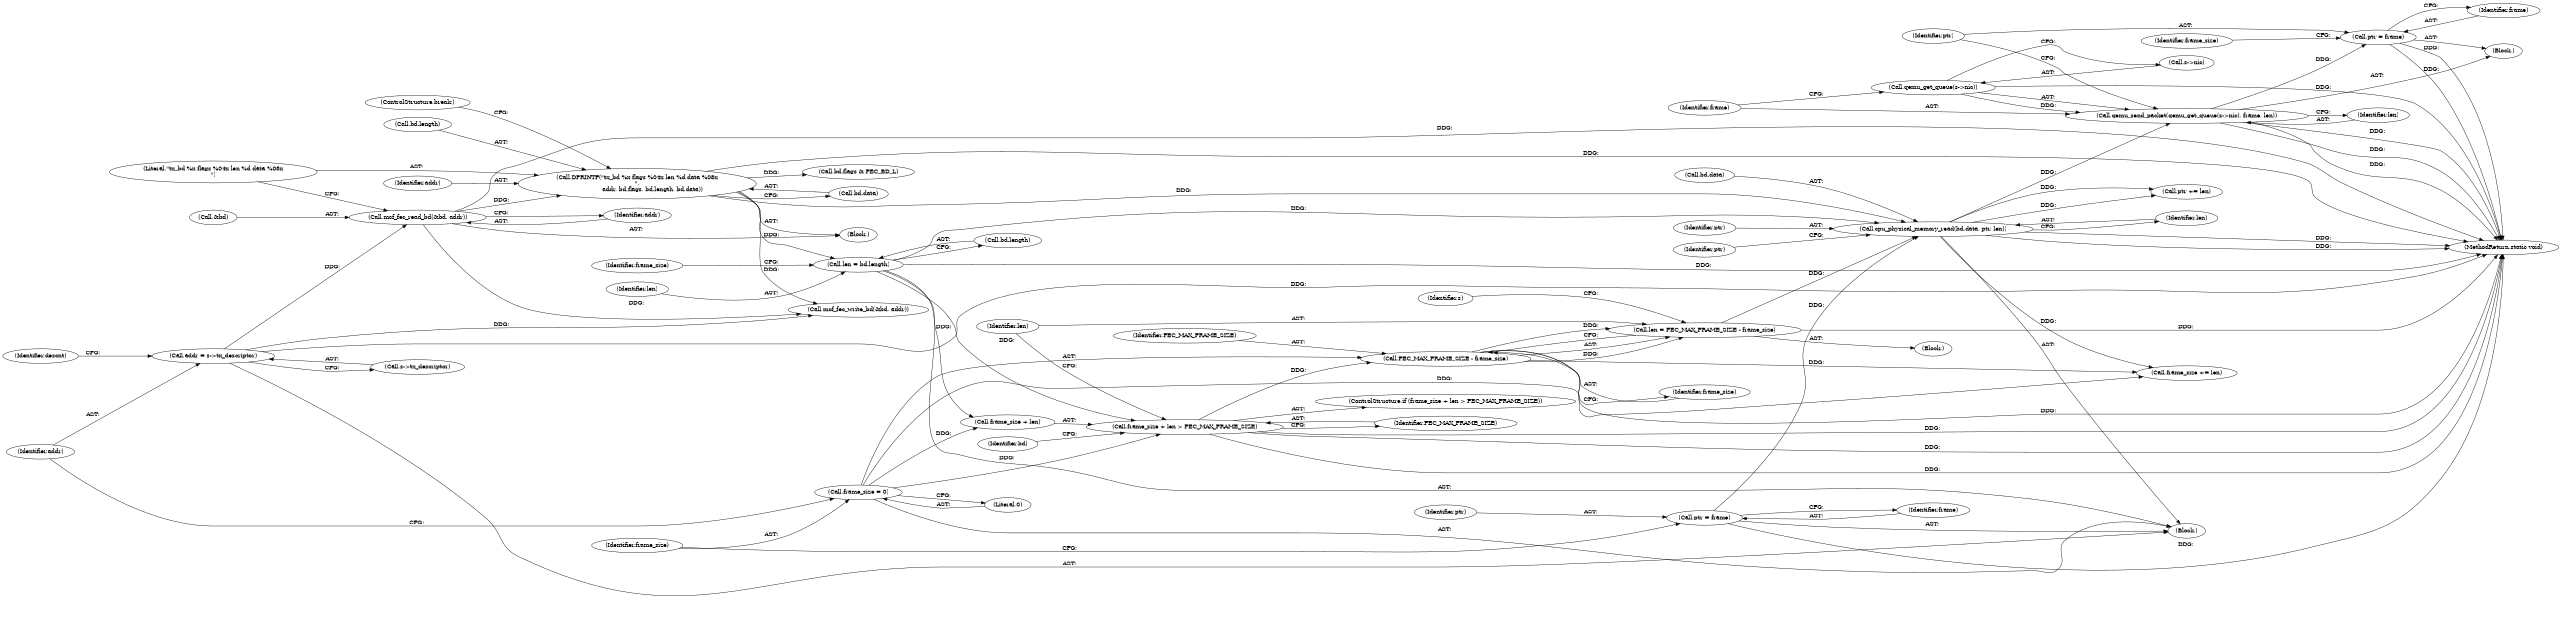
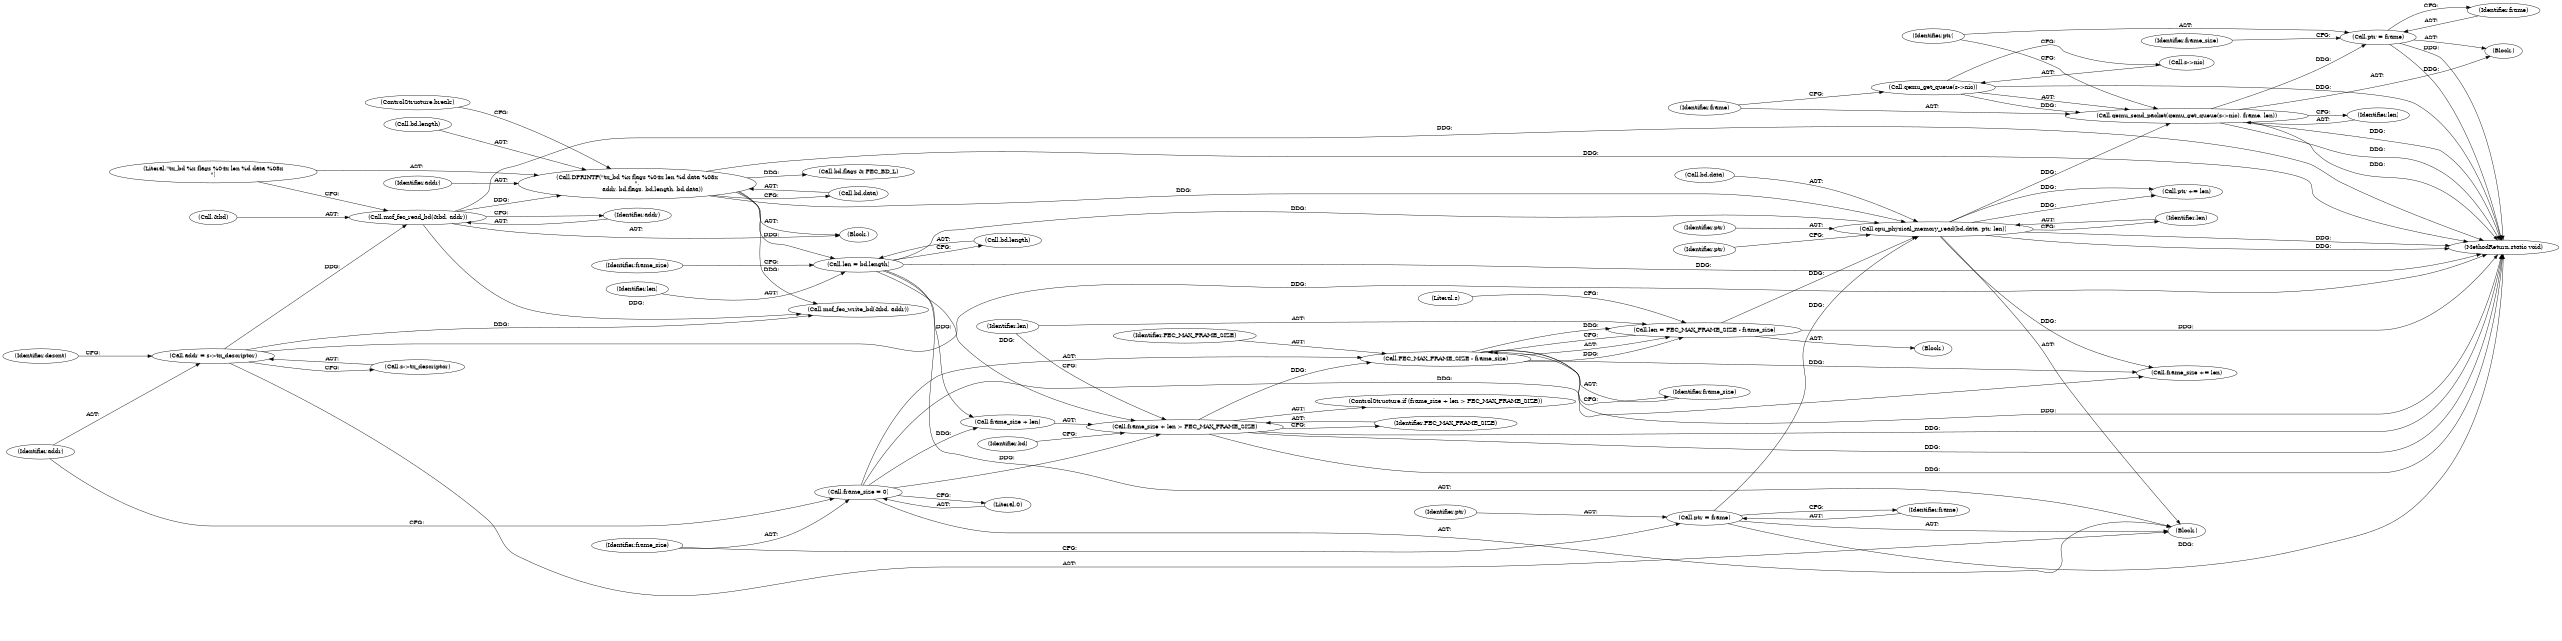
(1446, 298) -> (1446, 298)
